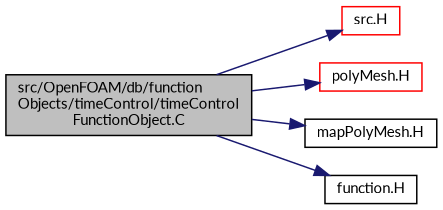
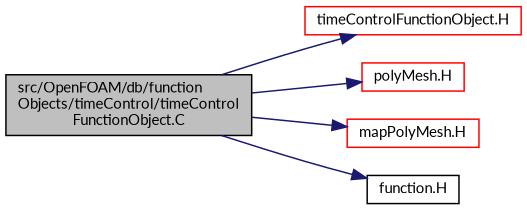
(371, 21) -> (413, 21)
(371, 133) -> (413, 133)
